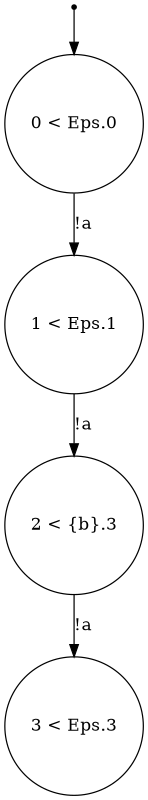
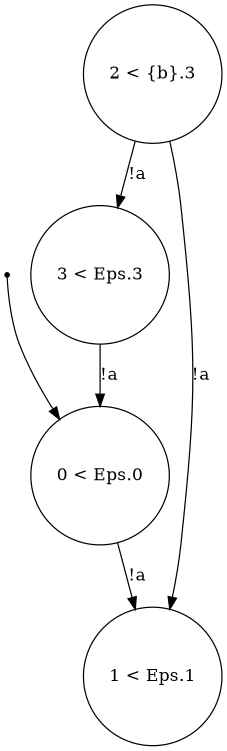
none -> (100, 369)
(74, 419) -> (193, 369)
